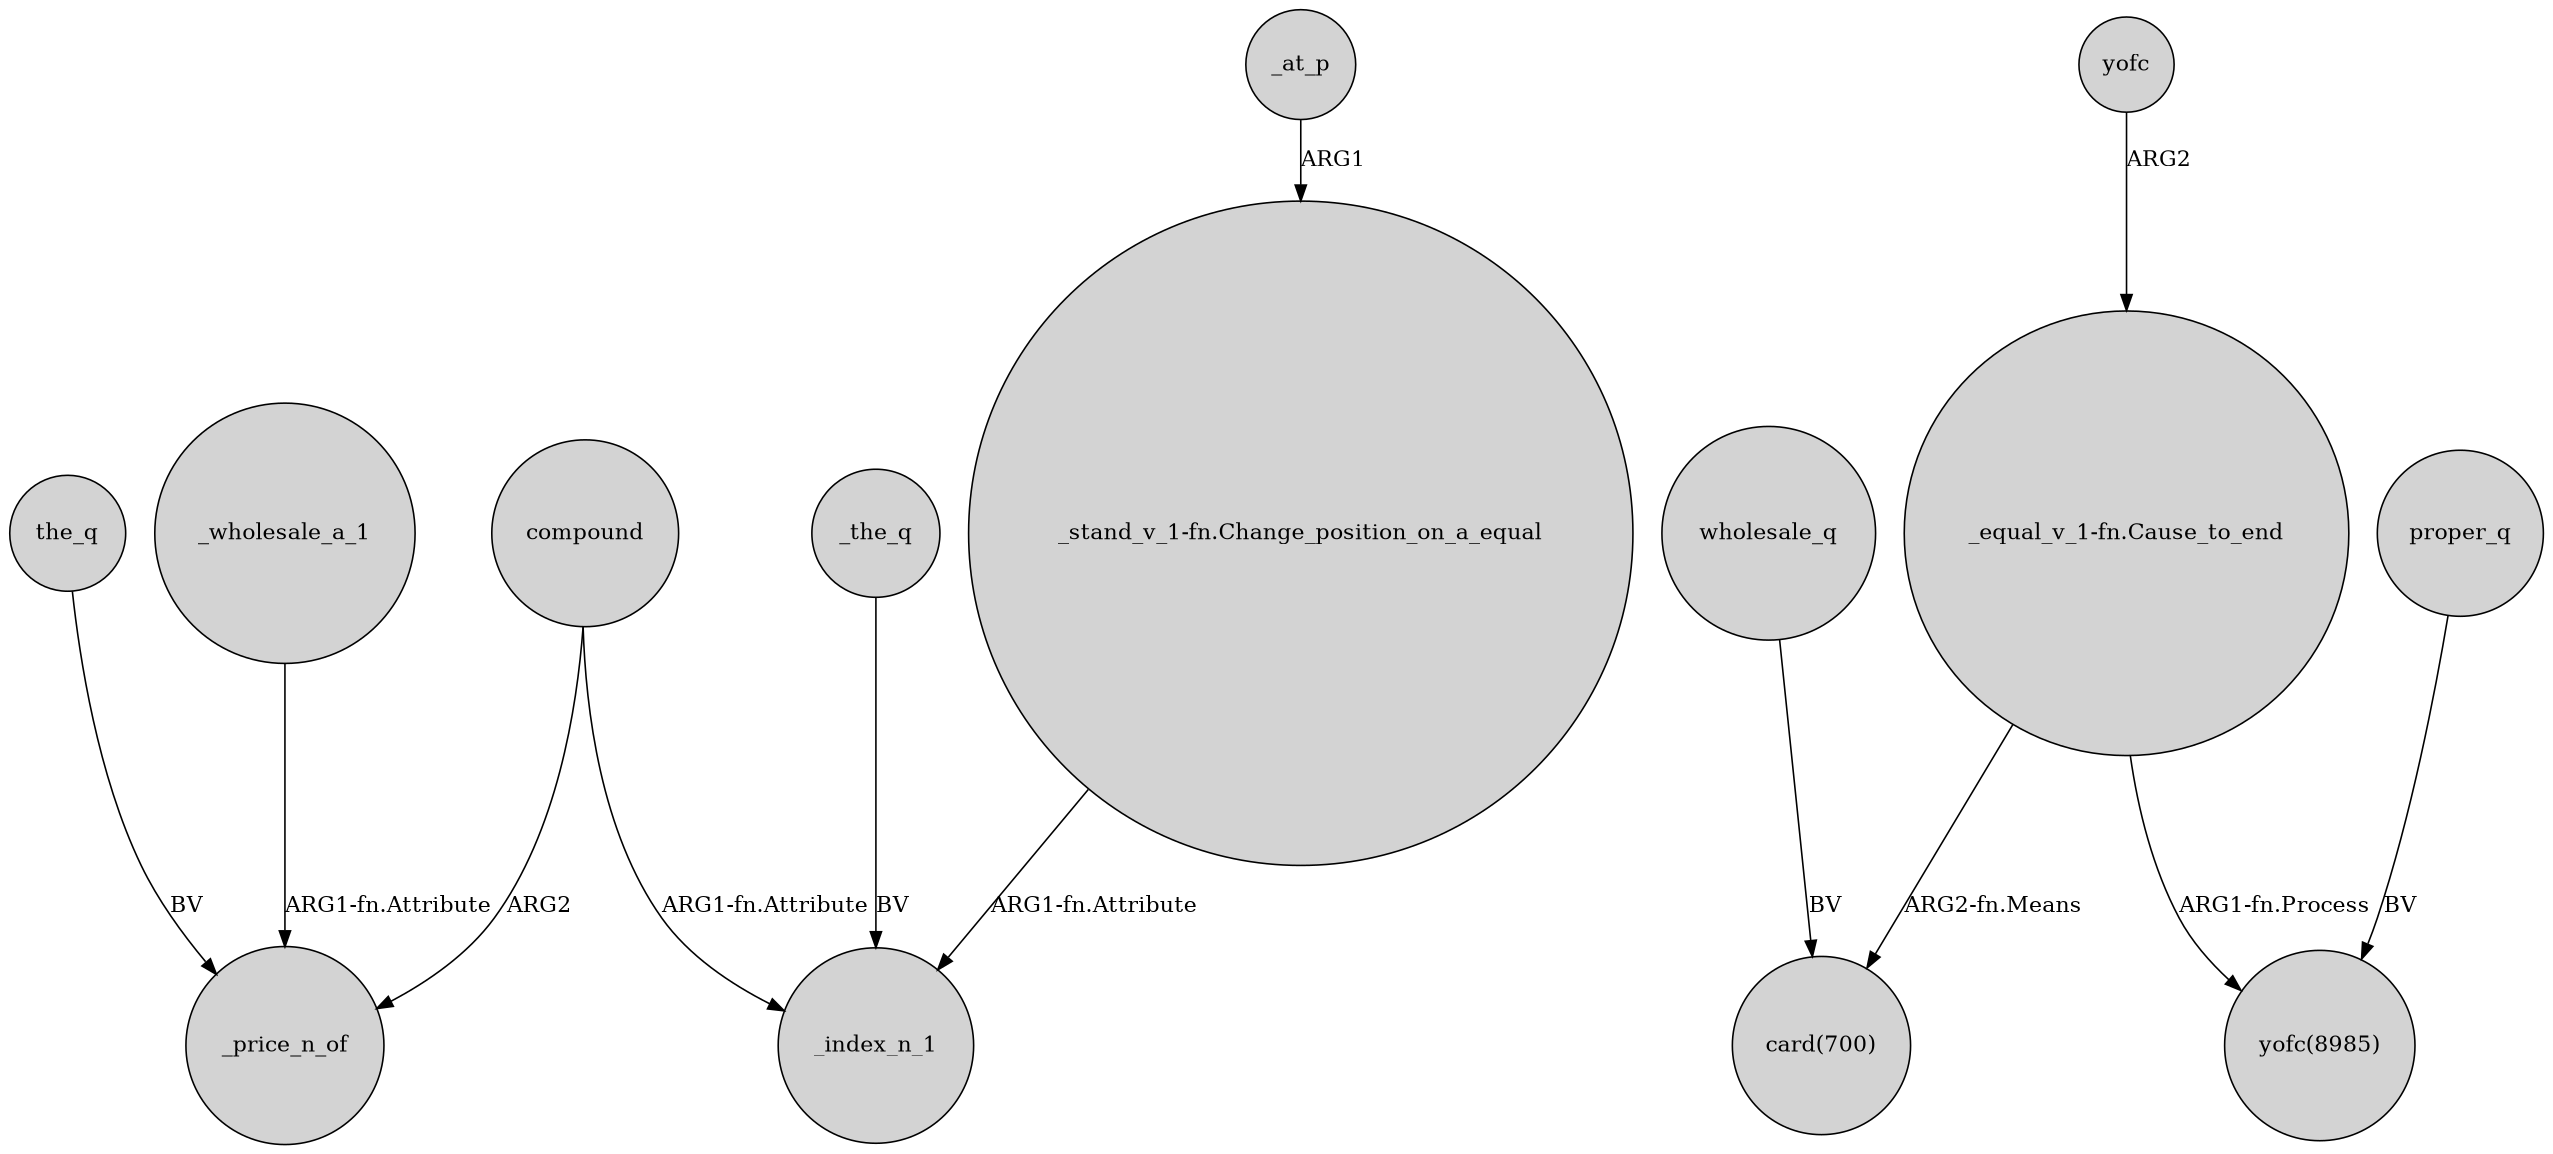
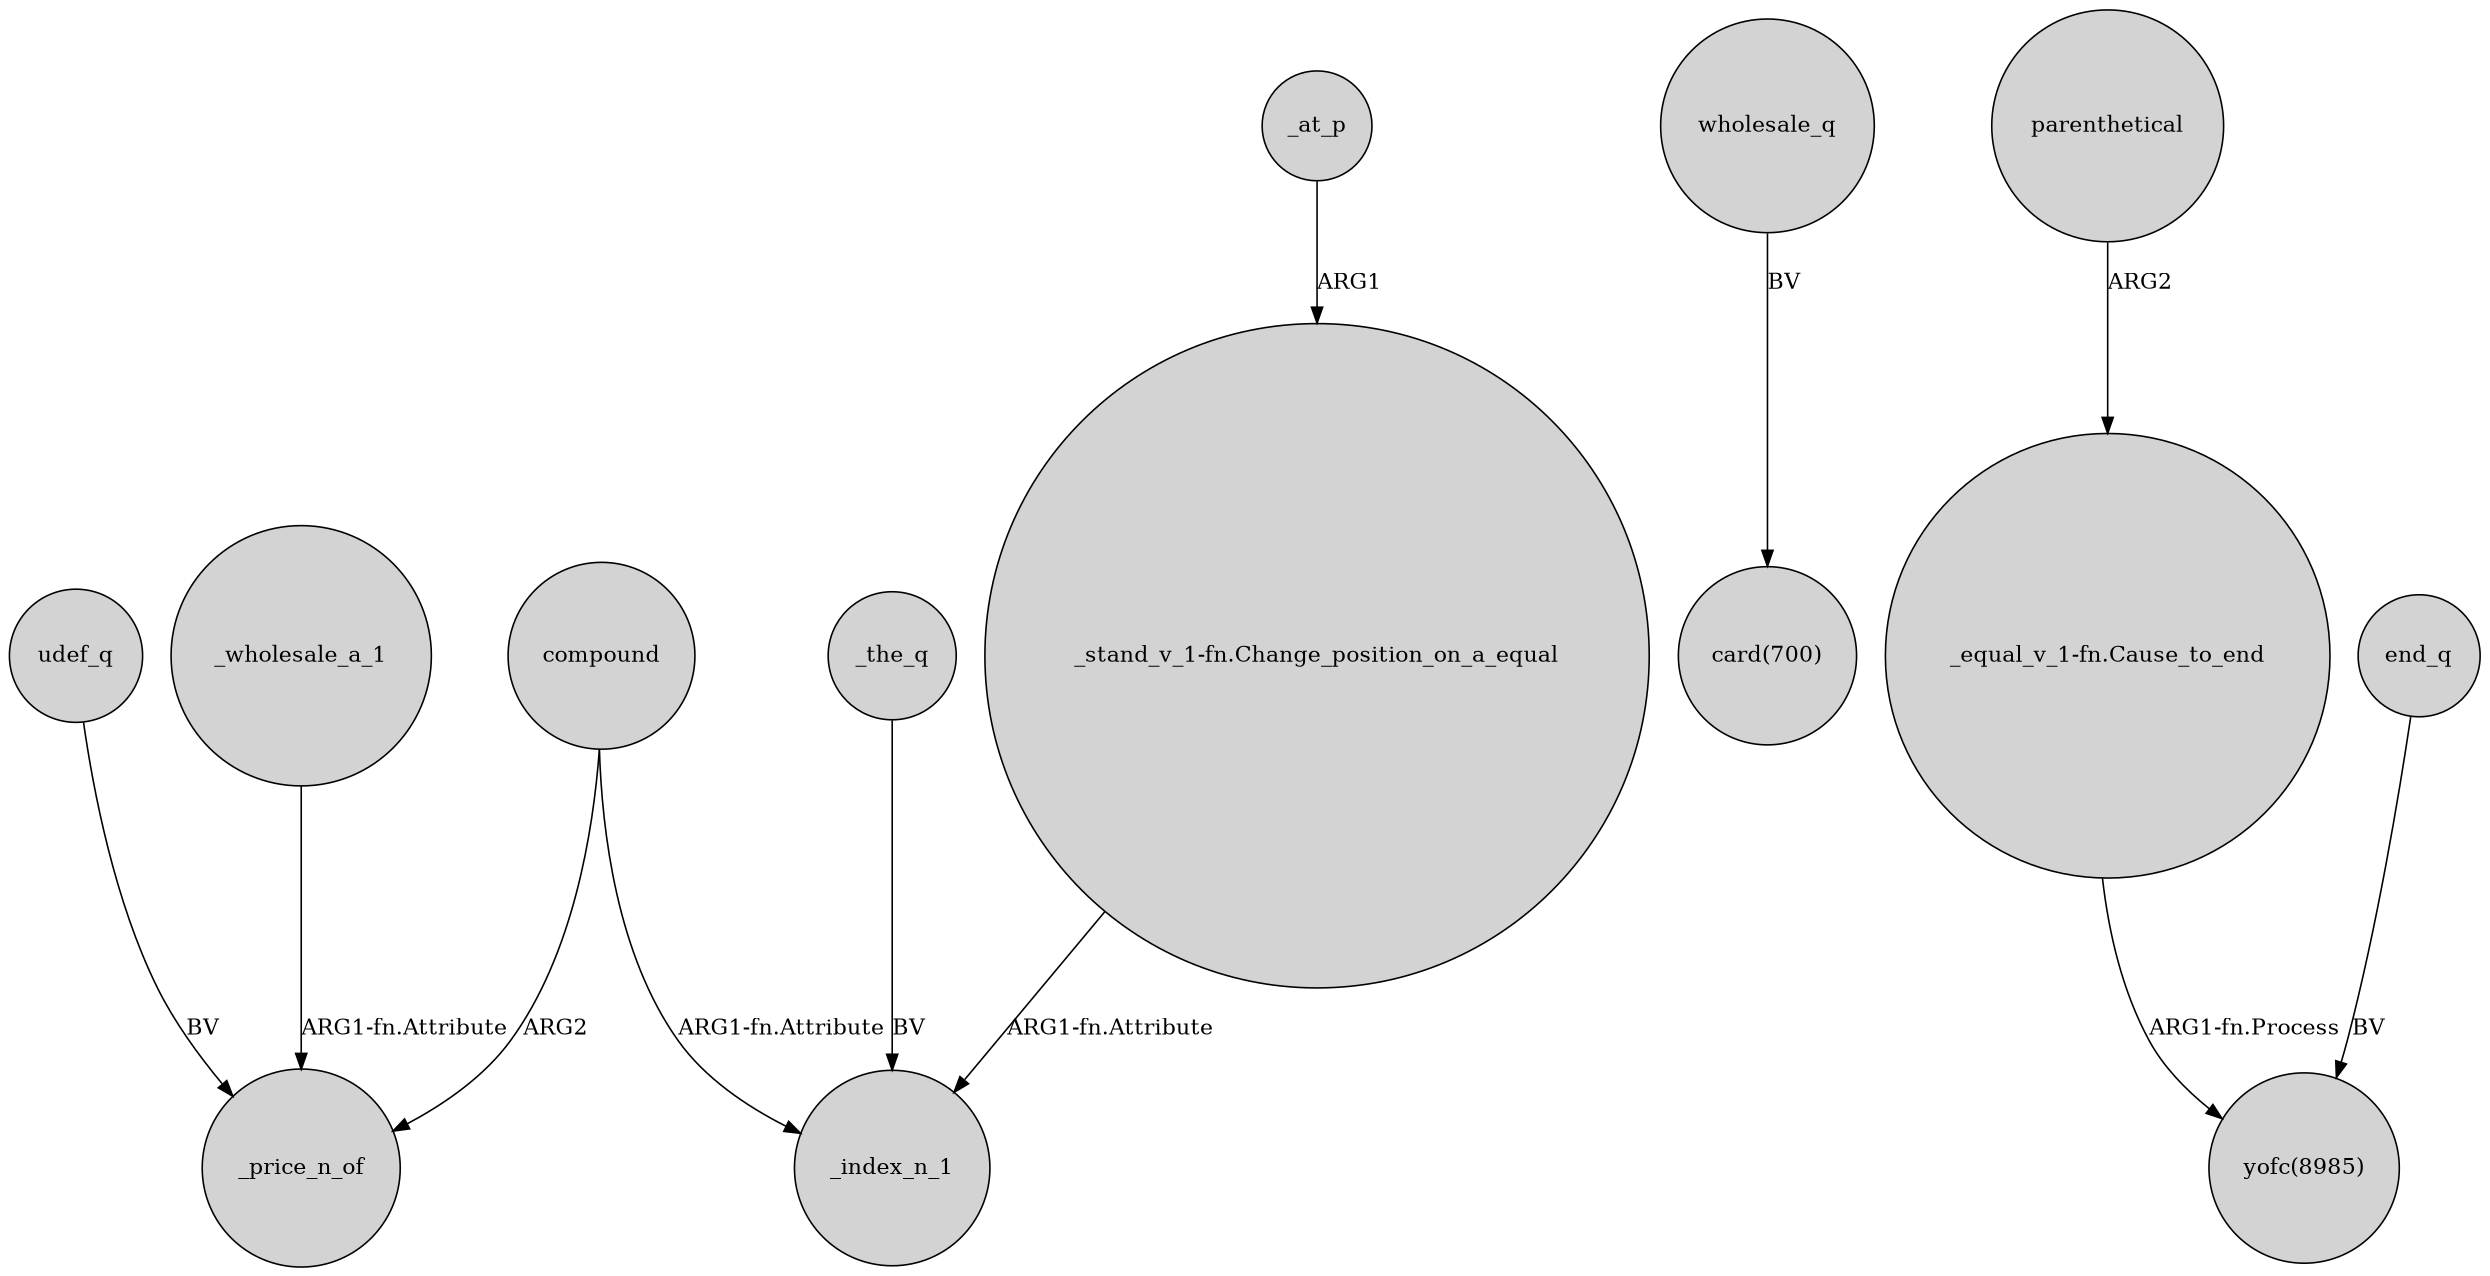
(2127, 65) -> (2108, 126)
(68, 533) -> (76, 656)
(2460, 533) -> (2419, 656)
(1944, 839) -> none
